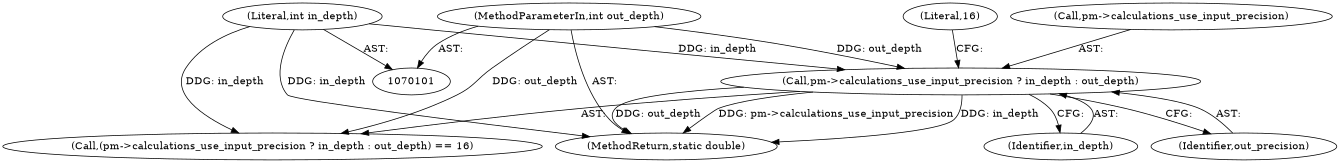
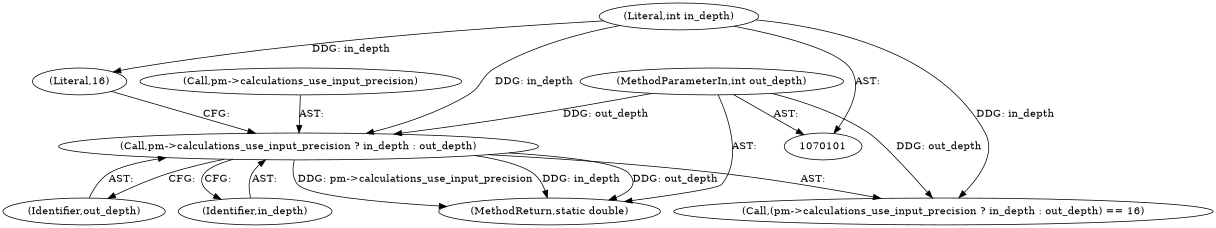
(391, 112) -> (362, 39)
(1244, 146) -> (84, 211)
